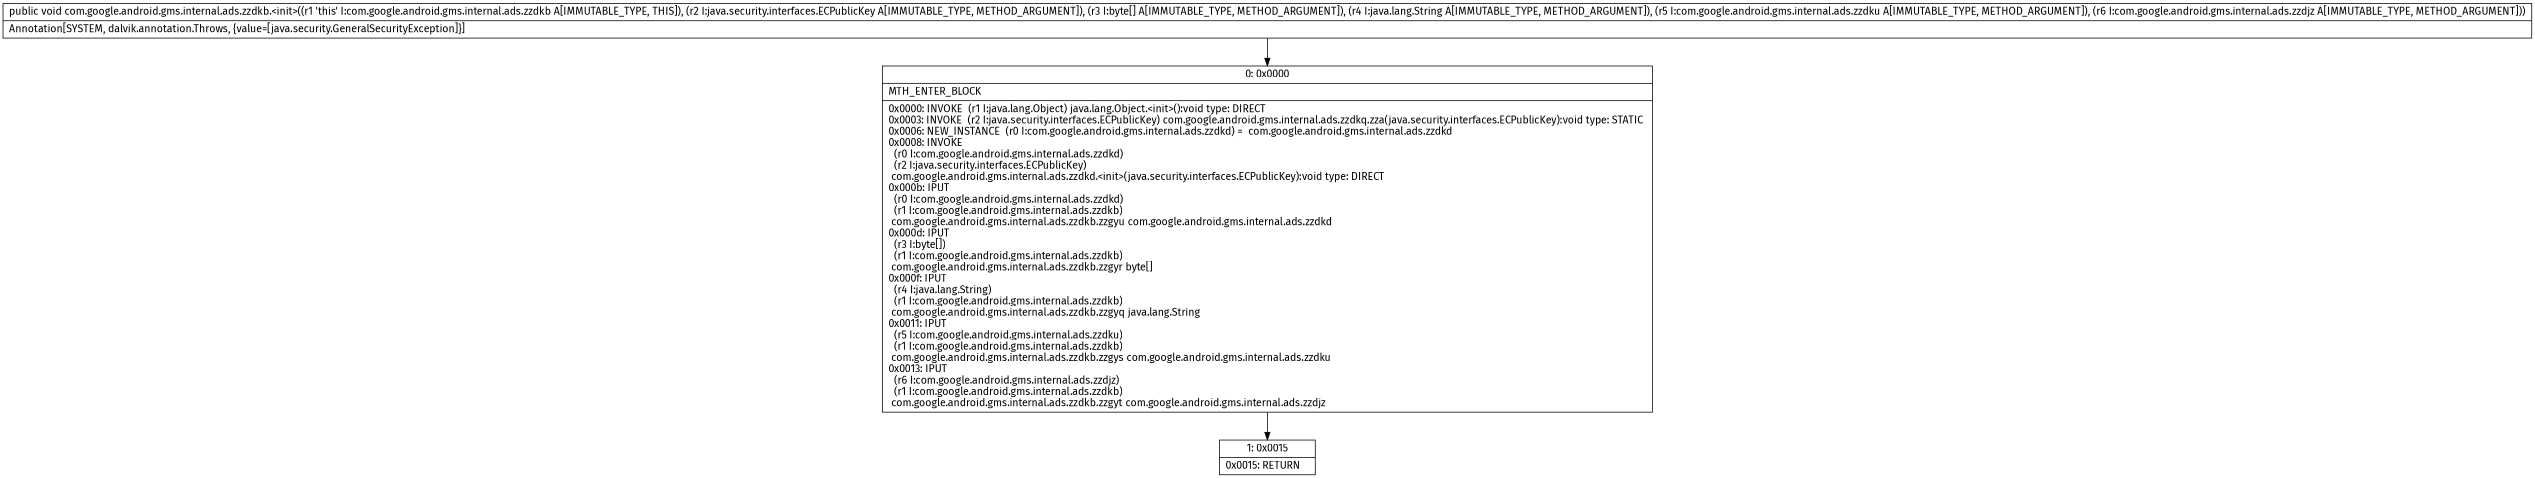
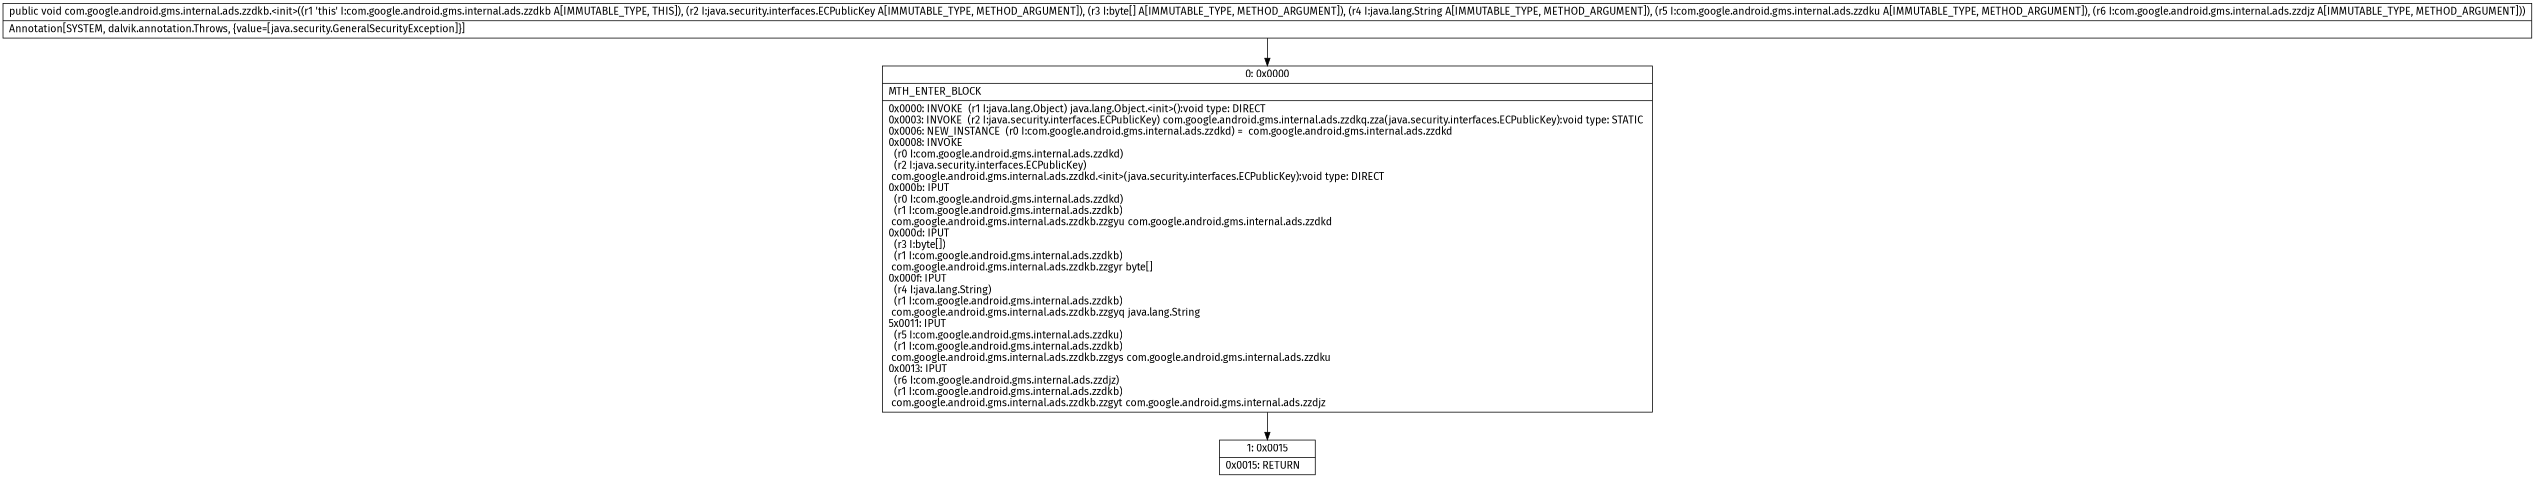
(920, 324) -> (920, 324)
